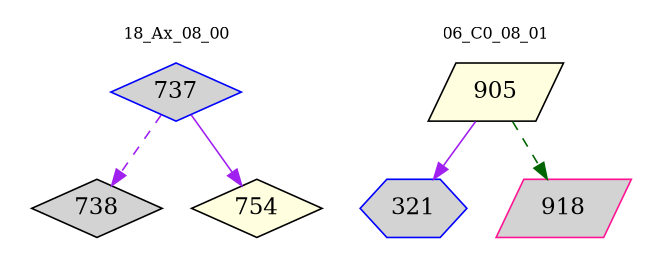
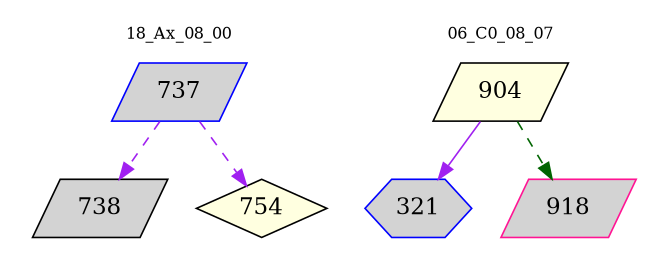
(496, 35) -> (501, 35)
(176, 92) -> (179, 92)
(496, 92) -> (501, 92)
(212, 144) -> (218, 147)
(97, 208) -> (100, 208)
